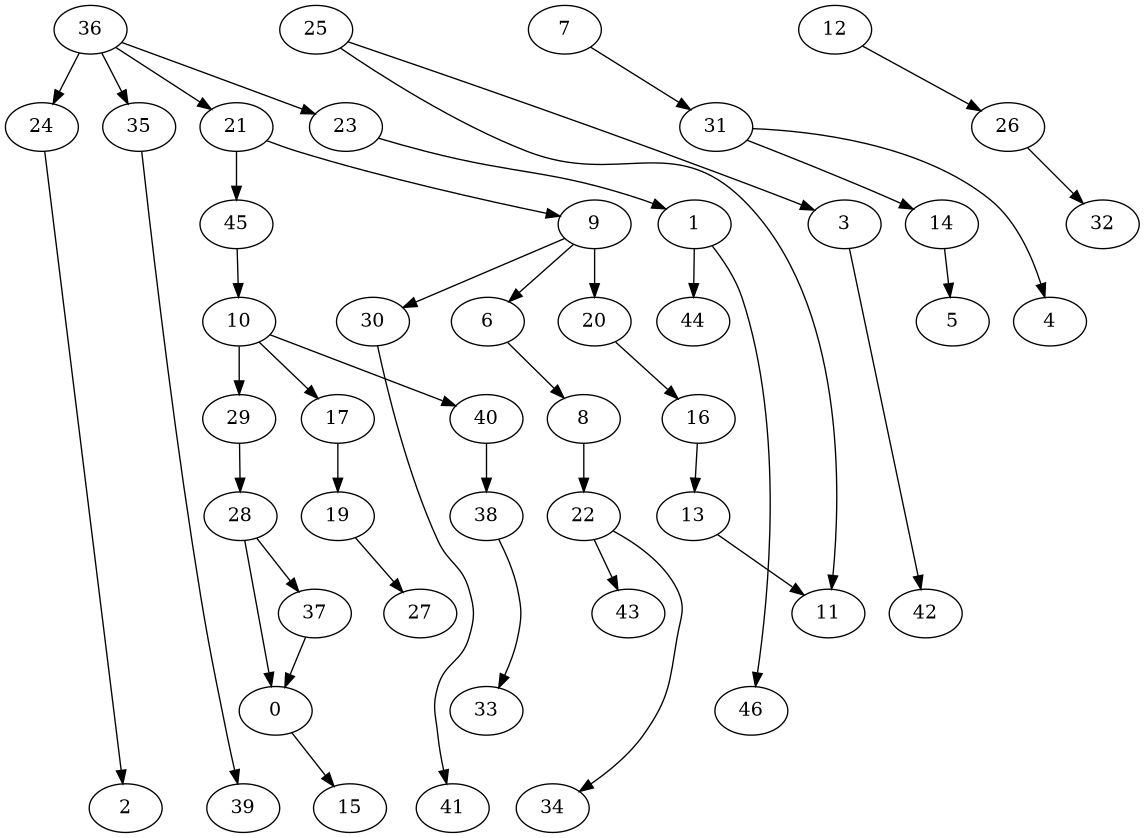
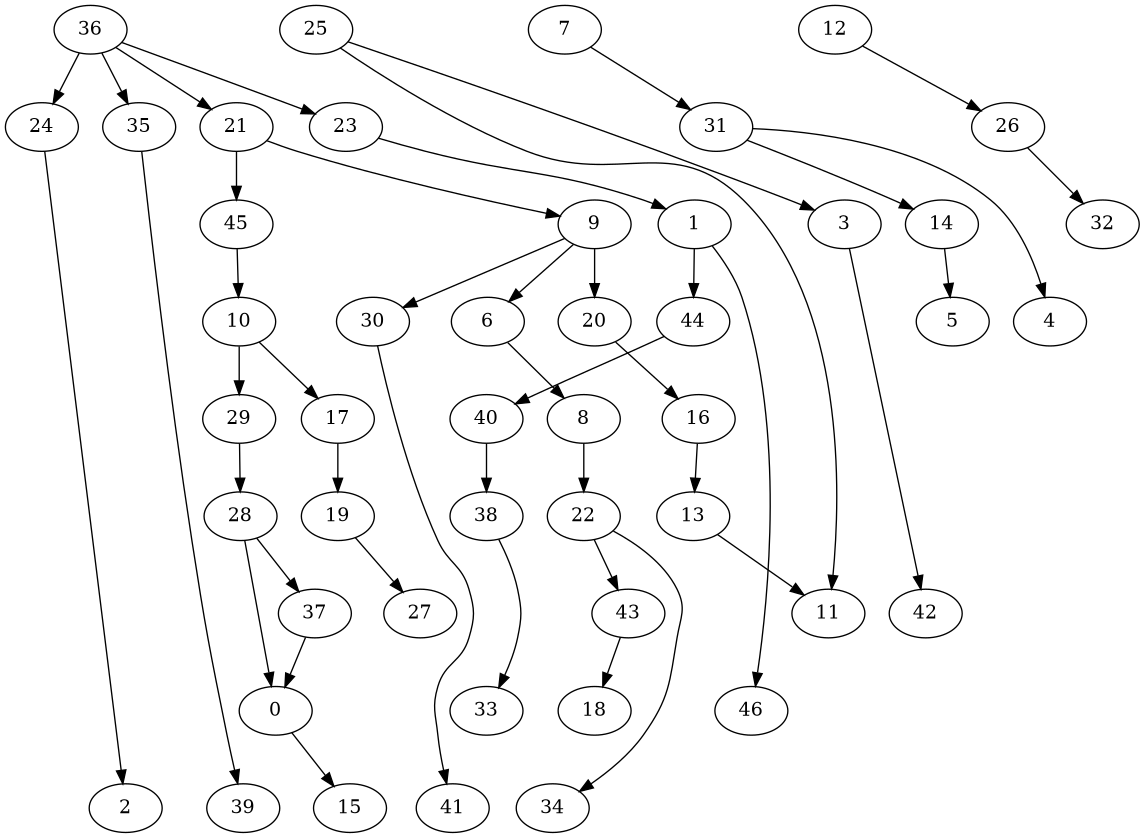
(356, 368) -> (596, 367)
none -> (595, 711)
